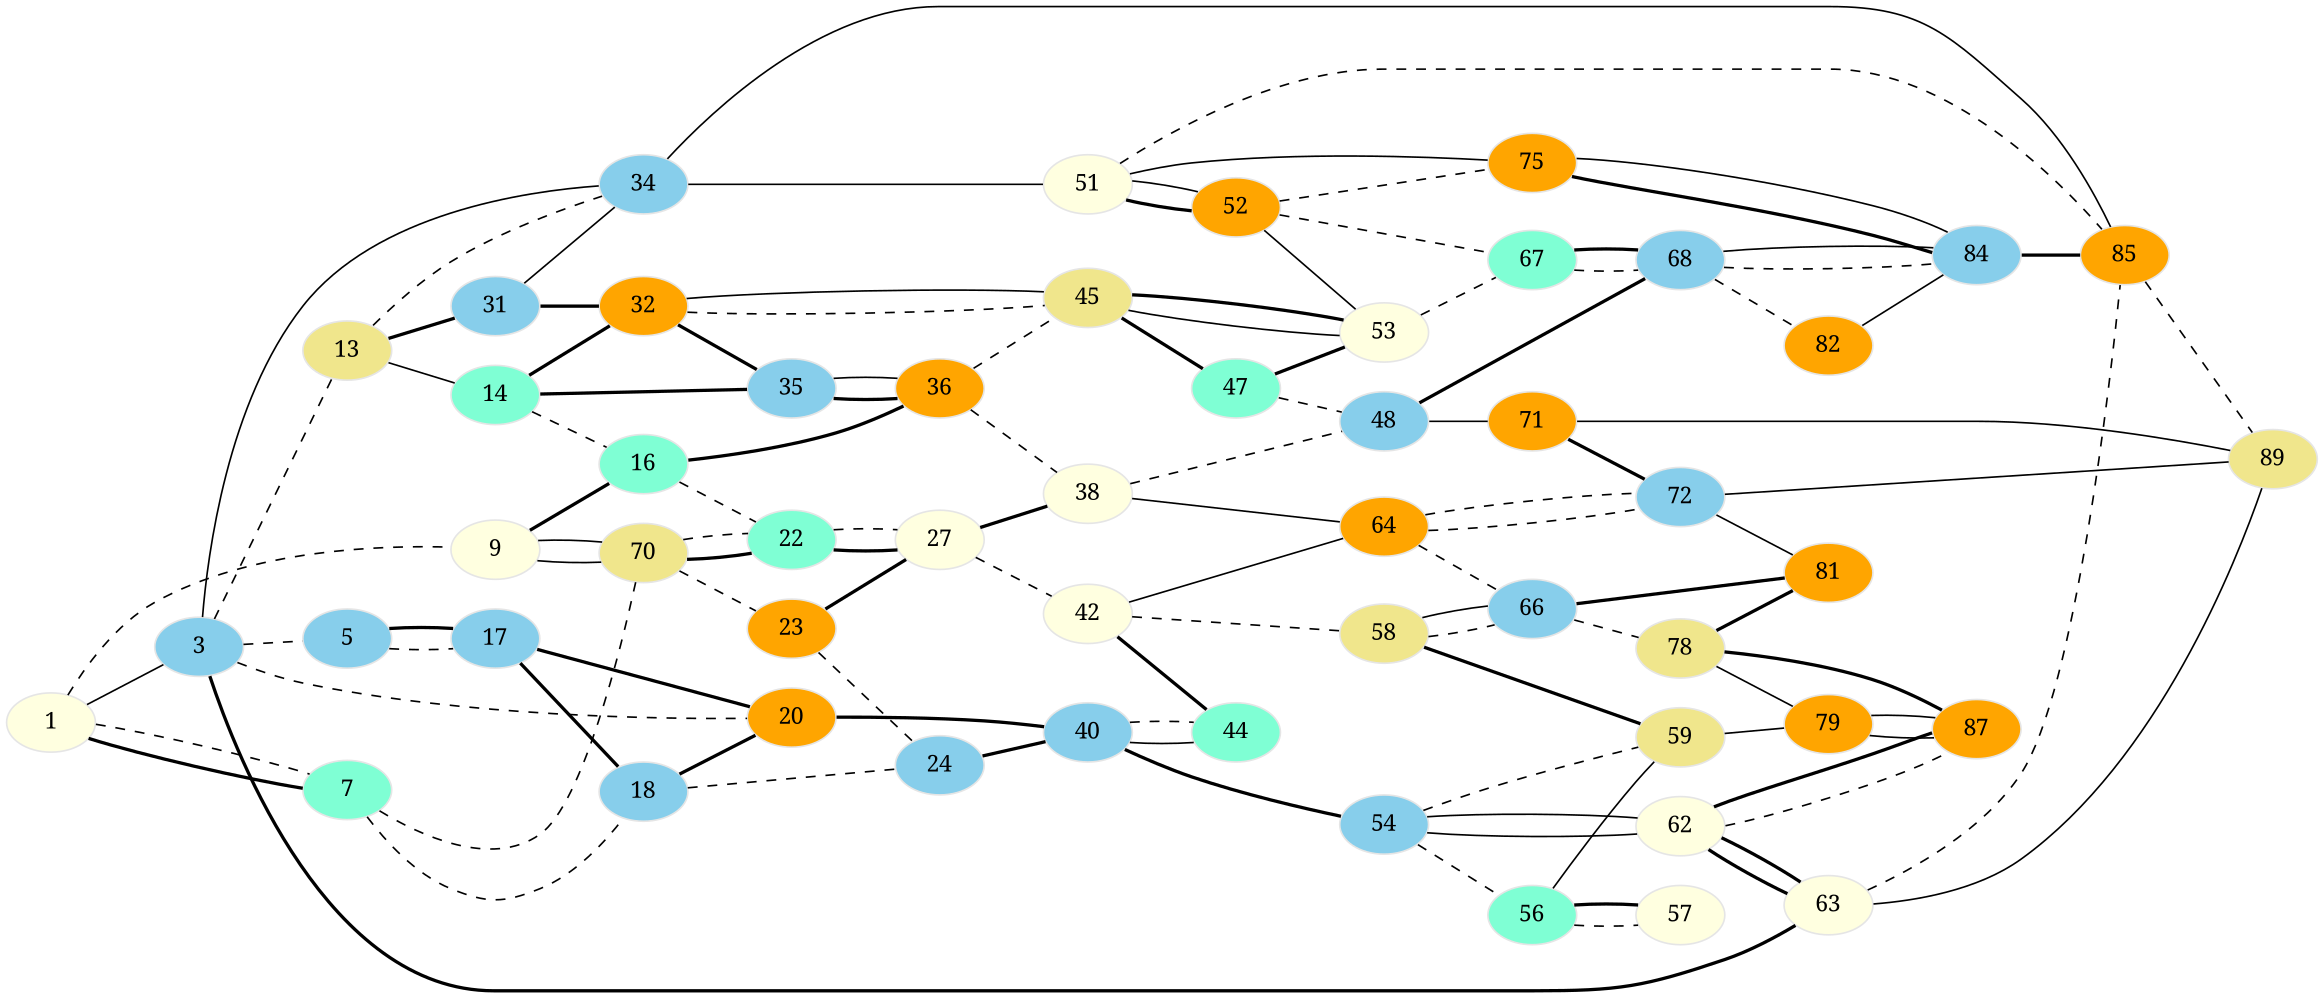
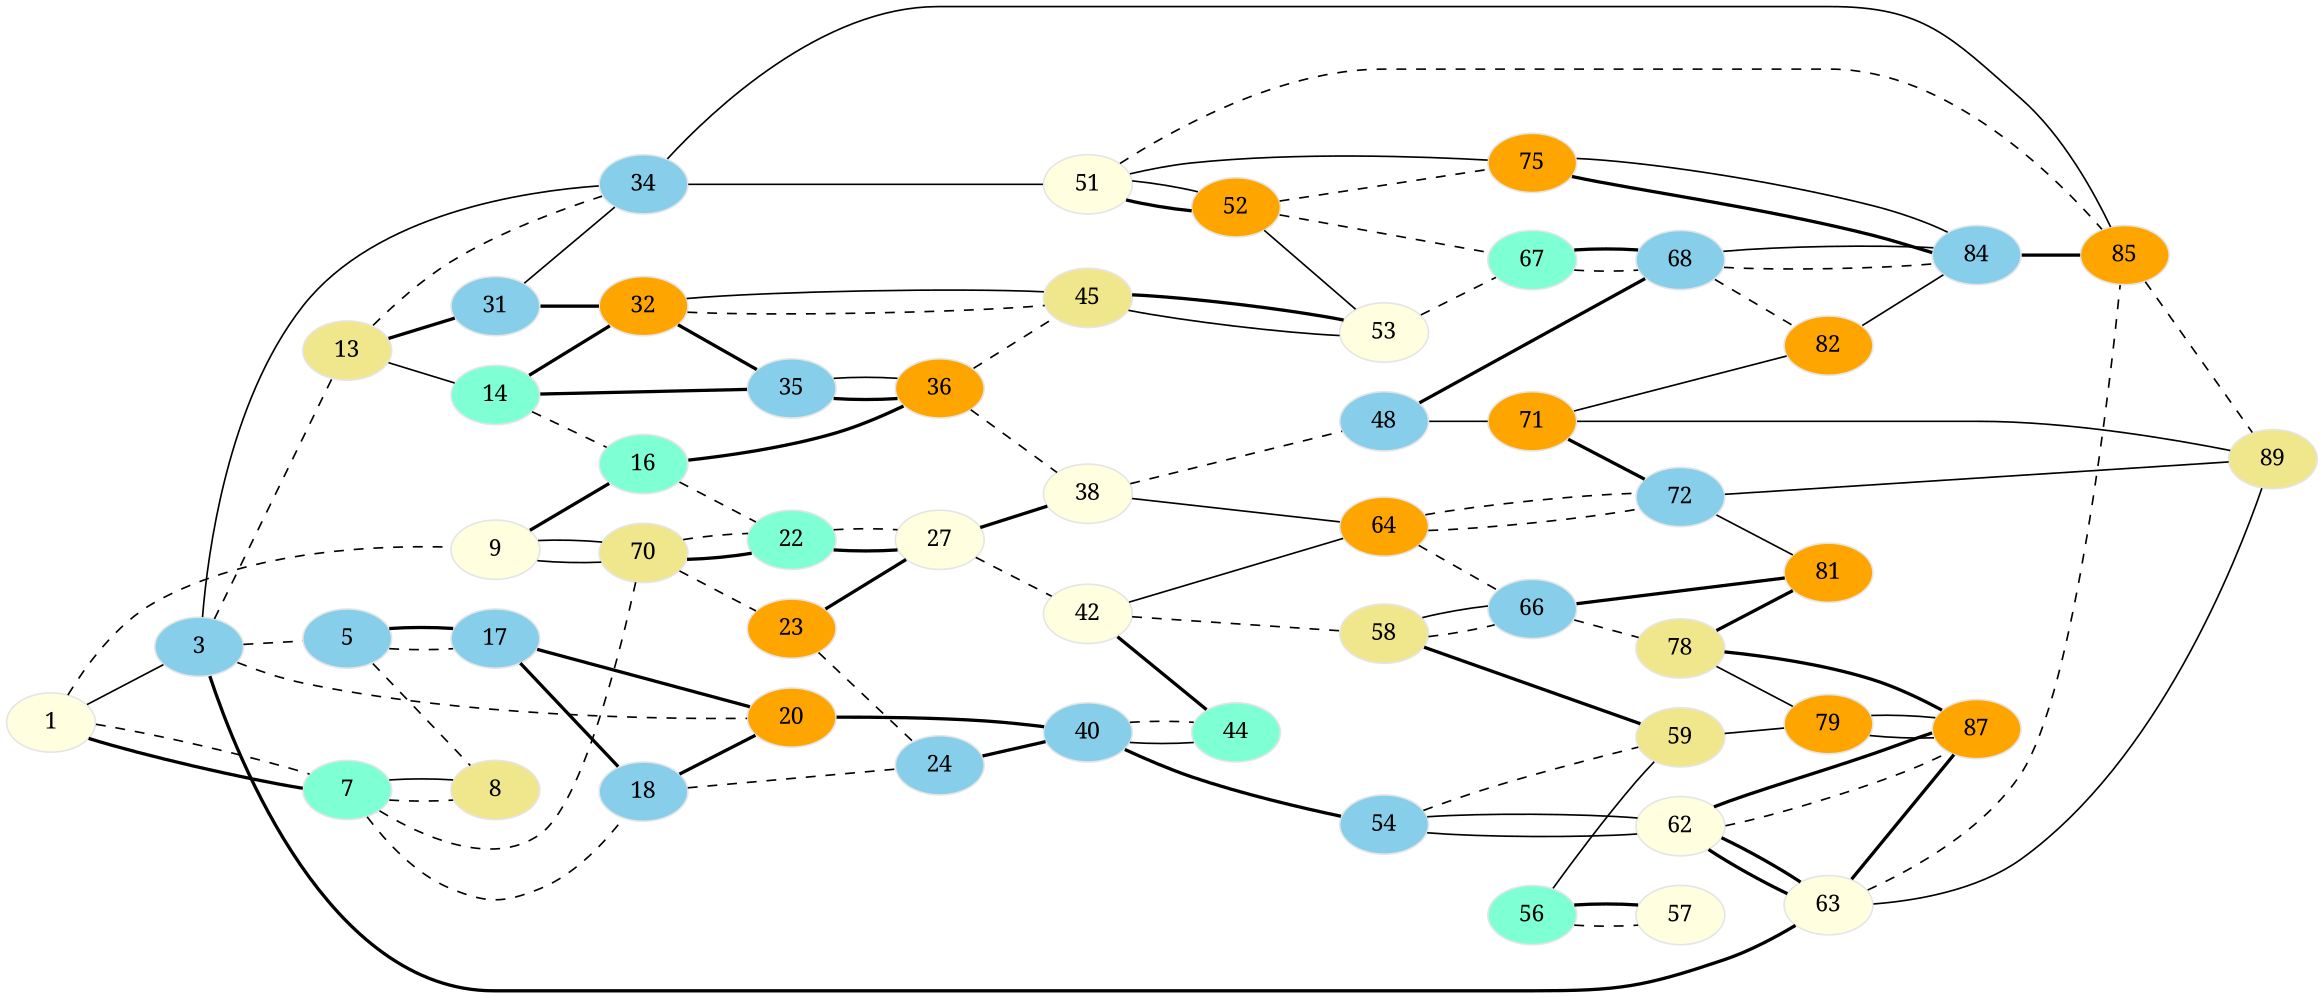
none -> (1680, 383)
(1236, 388) -> none
none -> (495, 790)
none -> (1903, 817)
(1459, 870) -> none
